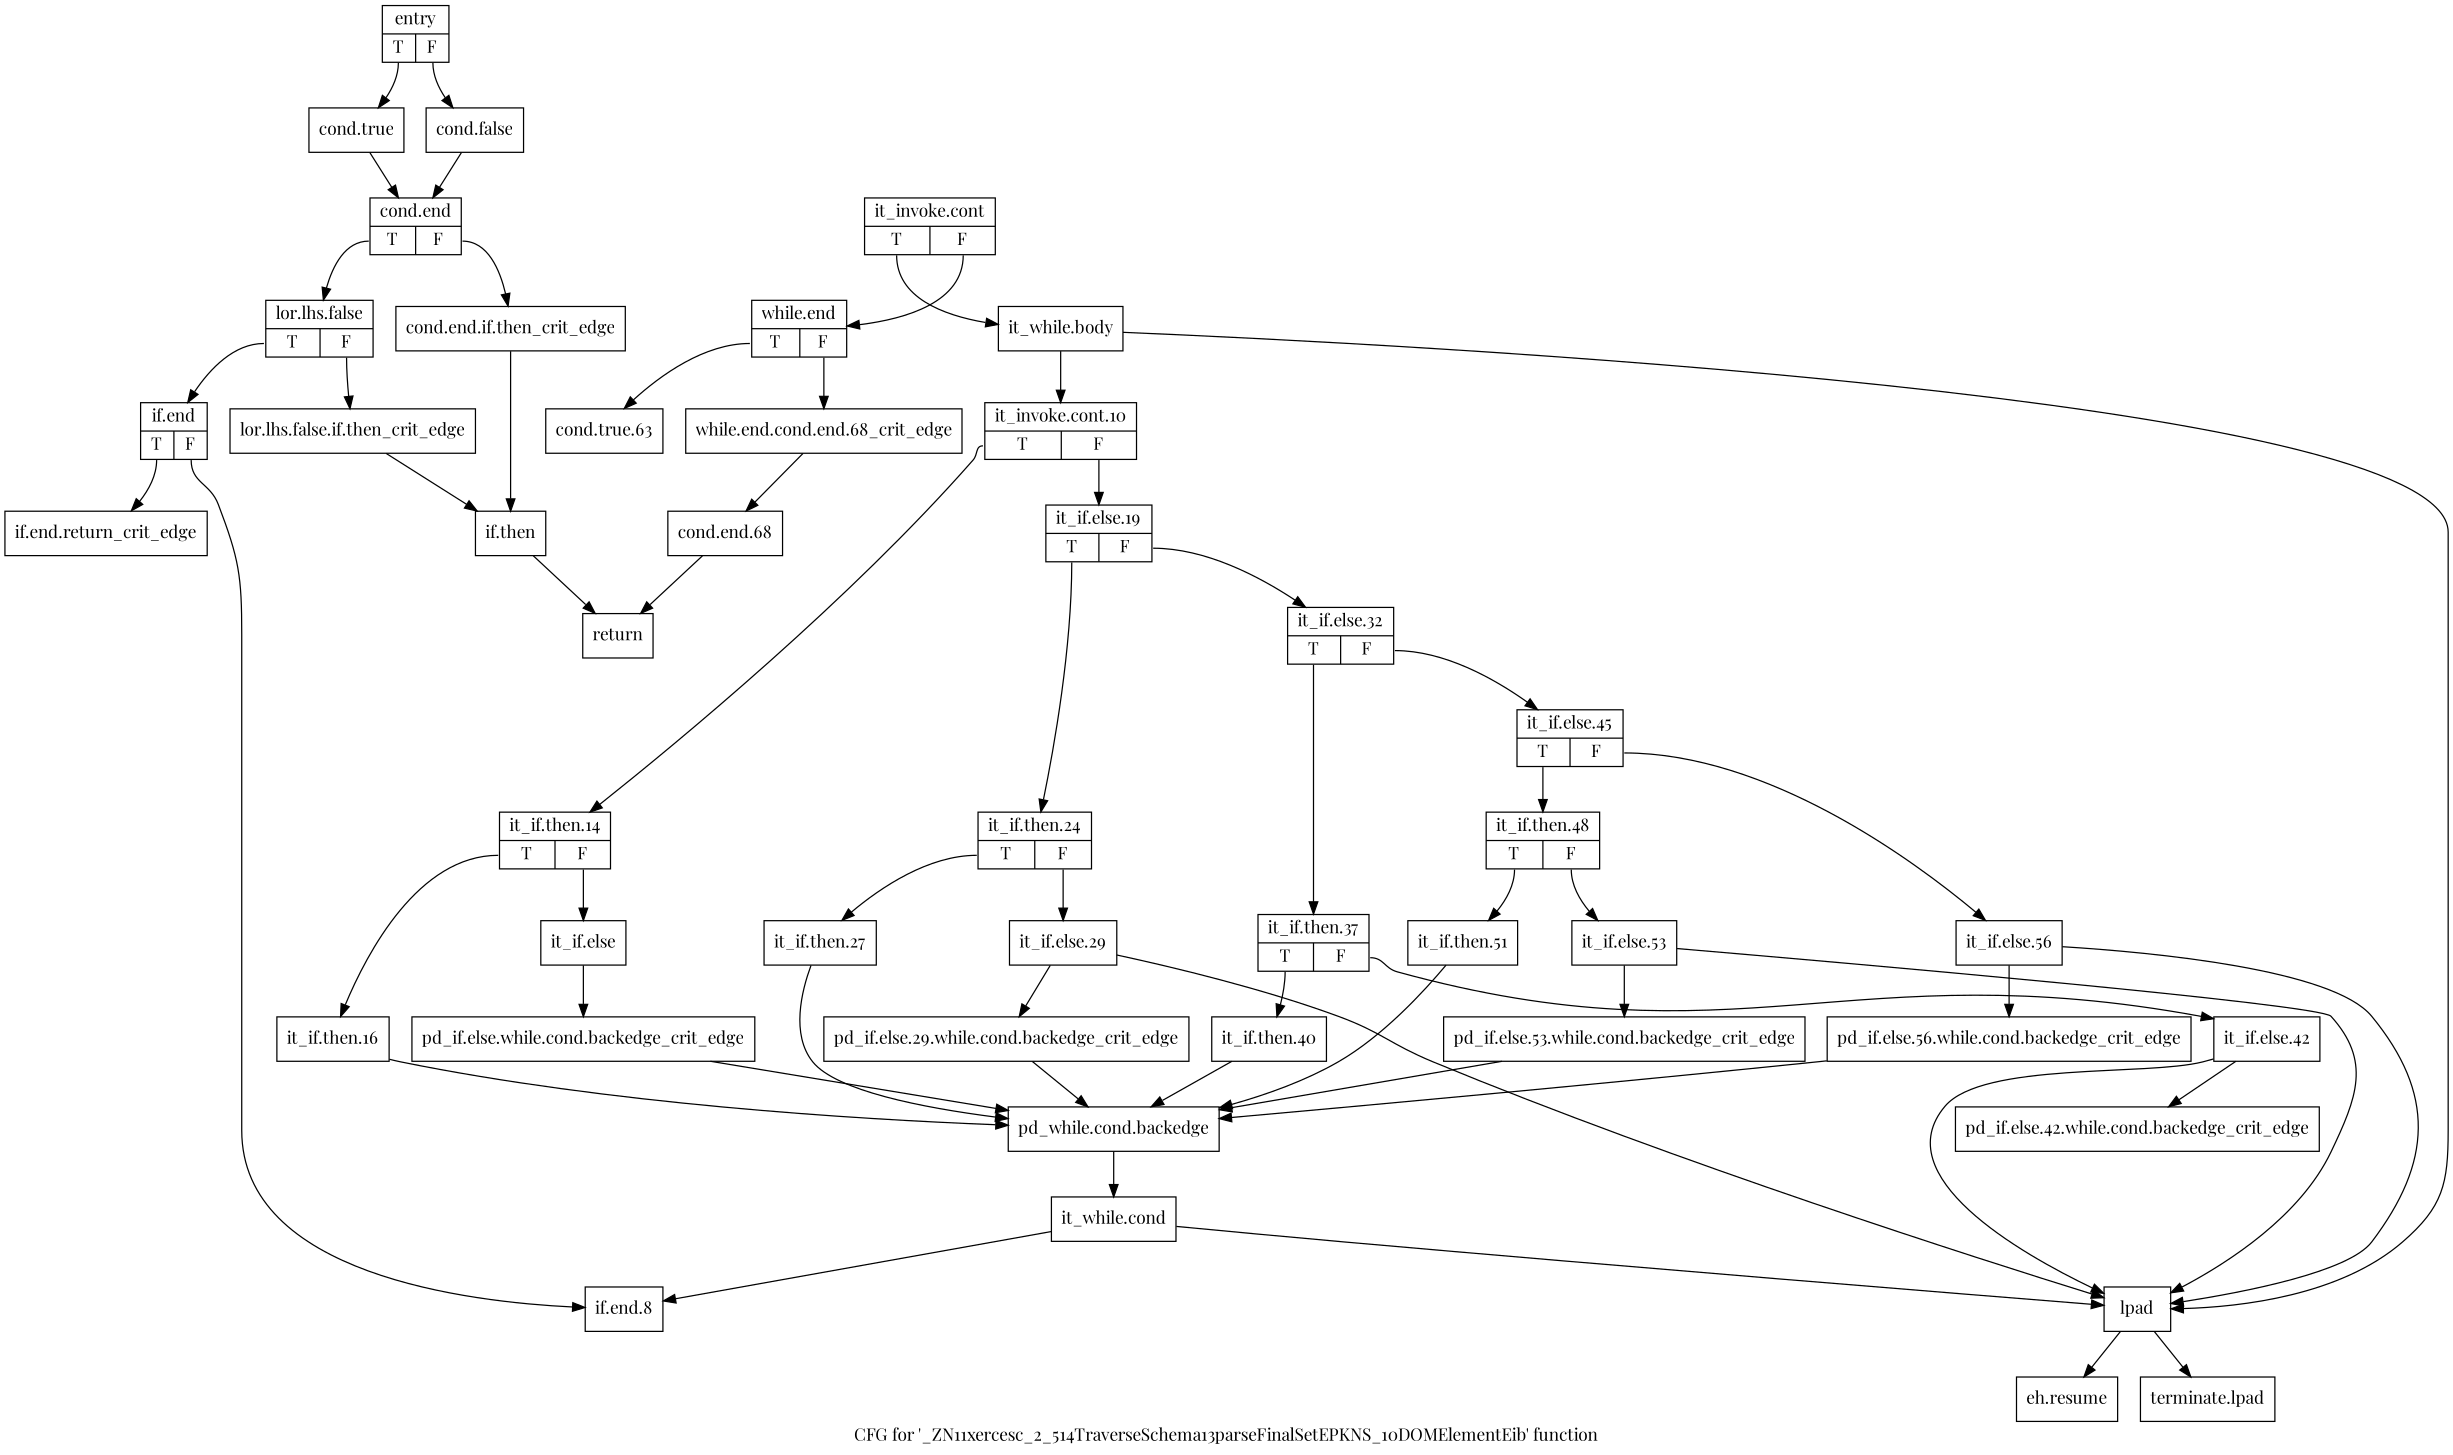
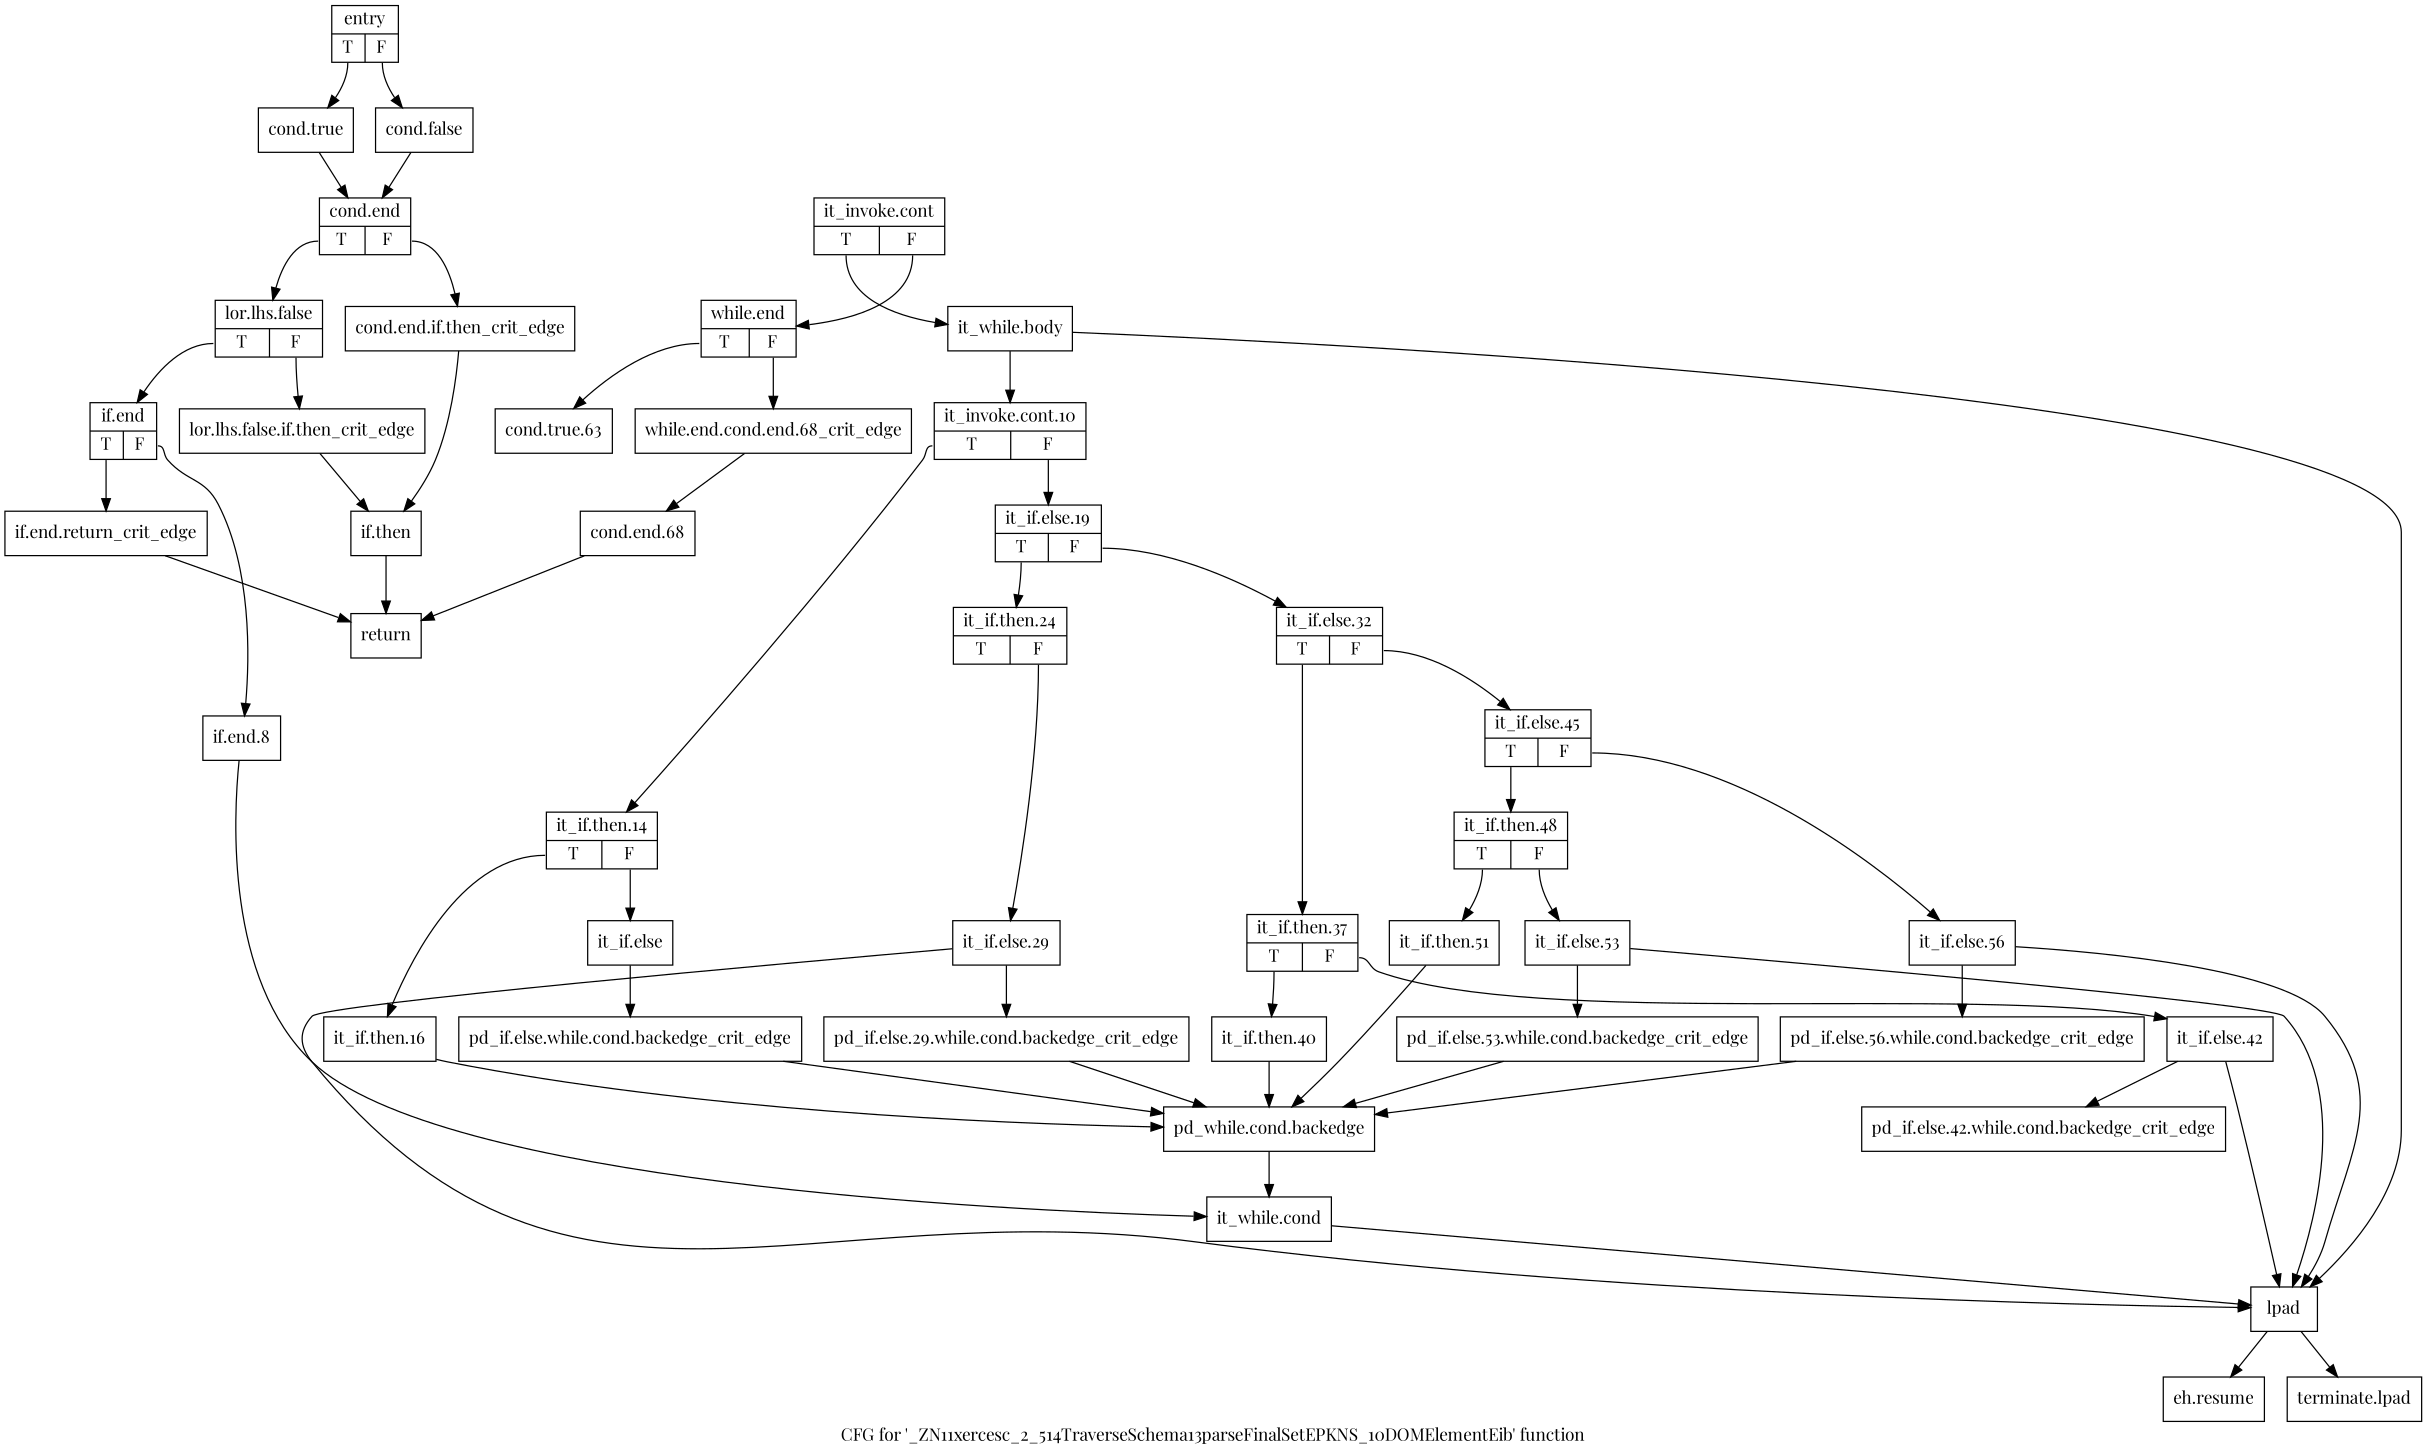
none -> (252, 587)
(820, 943) -> none
(864, 1265) -> (585, 1160)
